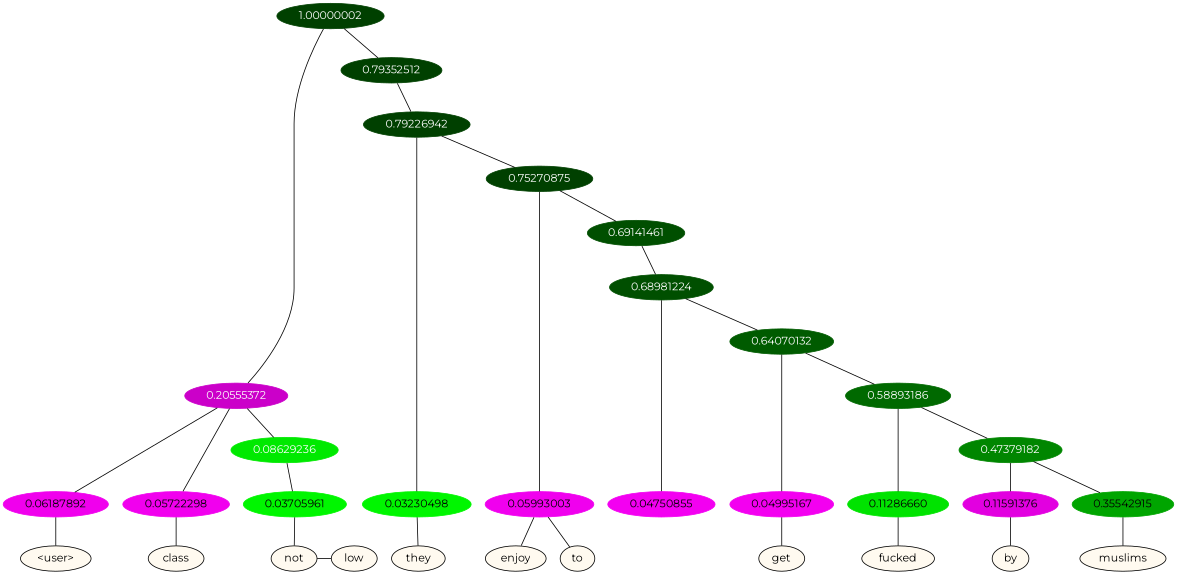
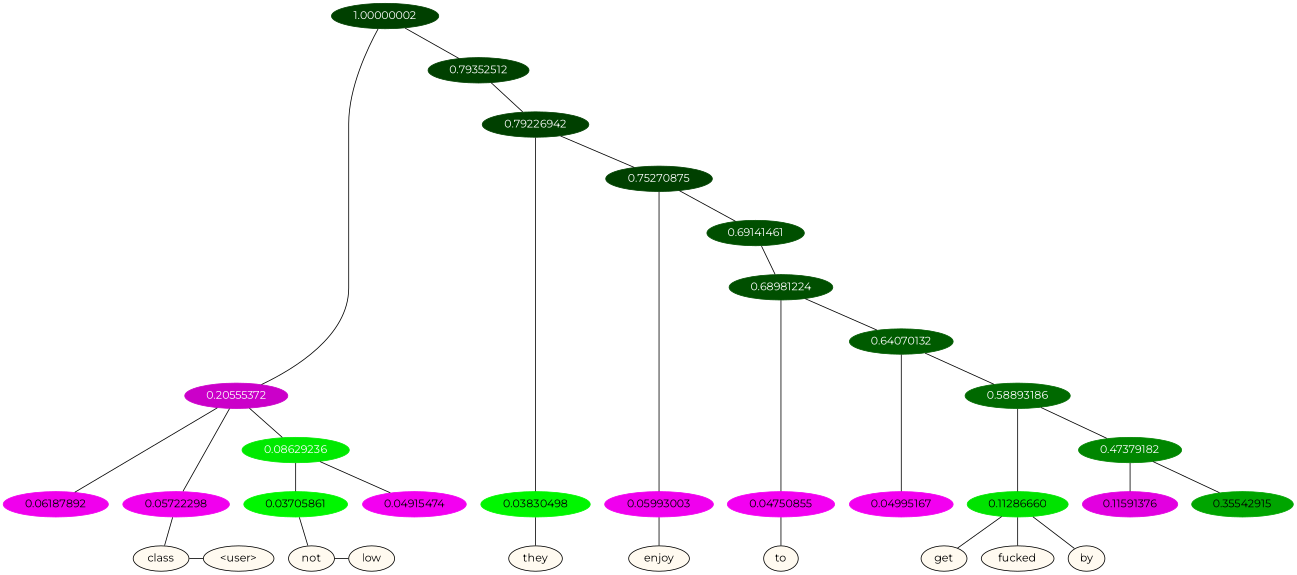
(295, 504) -> (296, 504)
none -> (414, 504)
(417, 504) -> (536, 504)
(56, 531) -> (196, 559)
(782, 531) -> (980, 532)
(1011, 531) -> (1054, 533)
(559, 532) -> (781, 531)
(1123, 559) -> none
